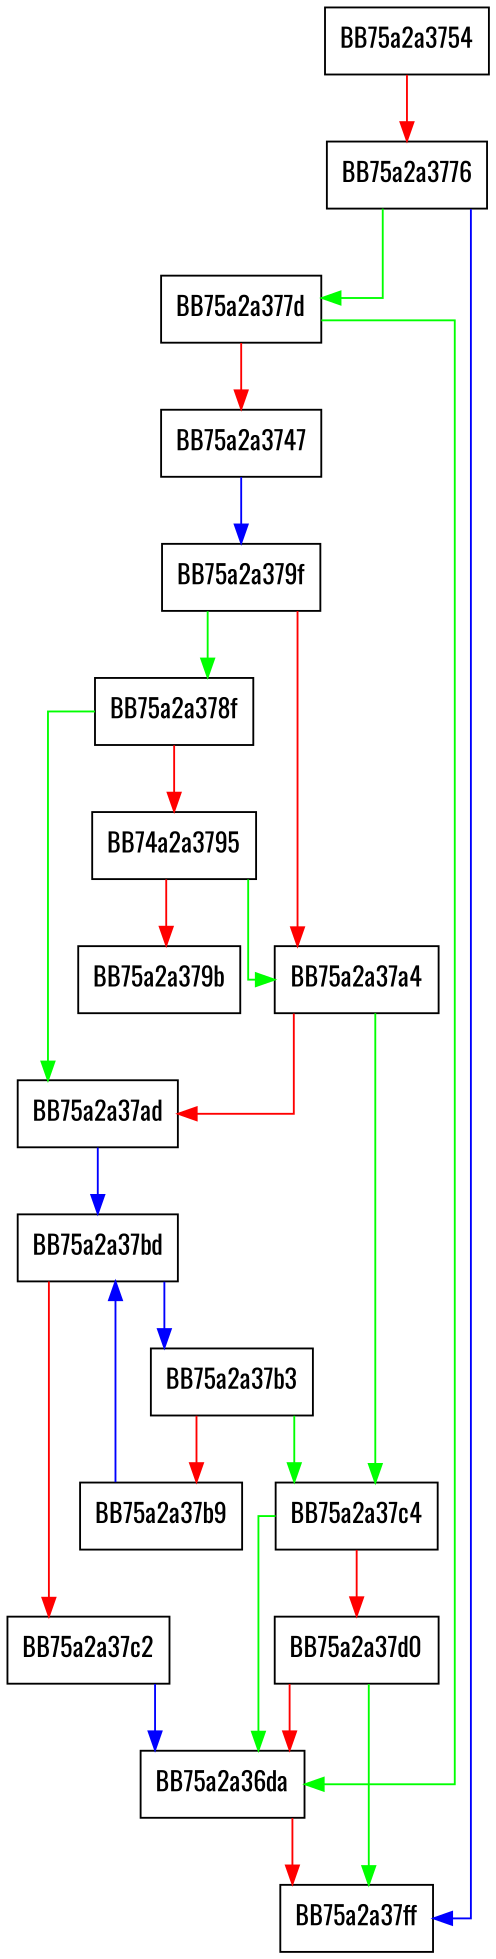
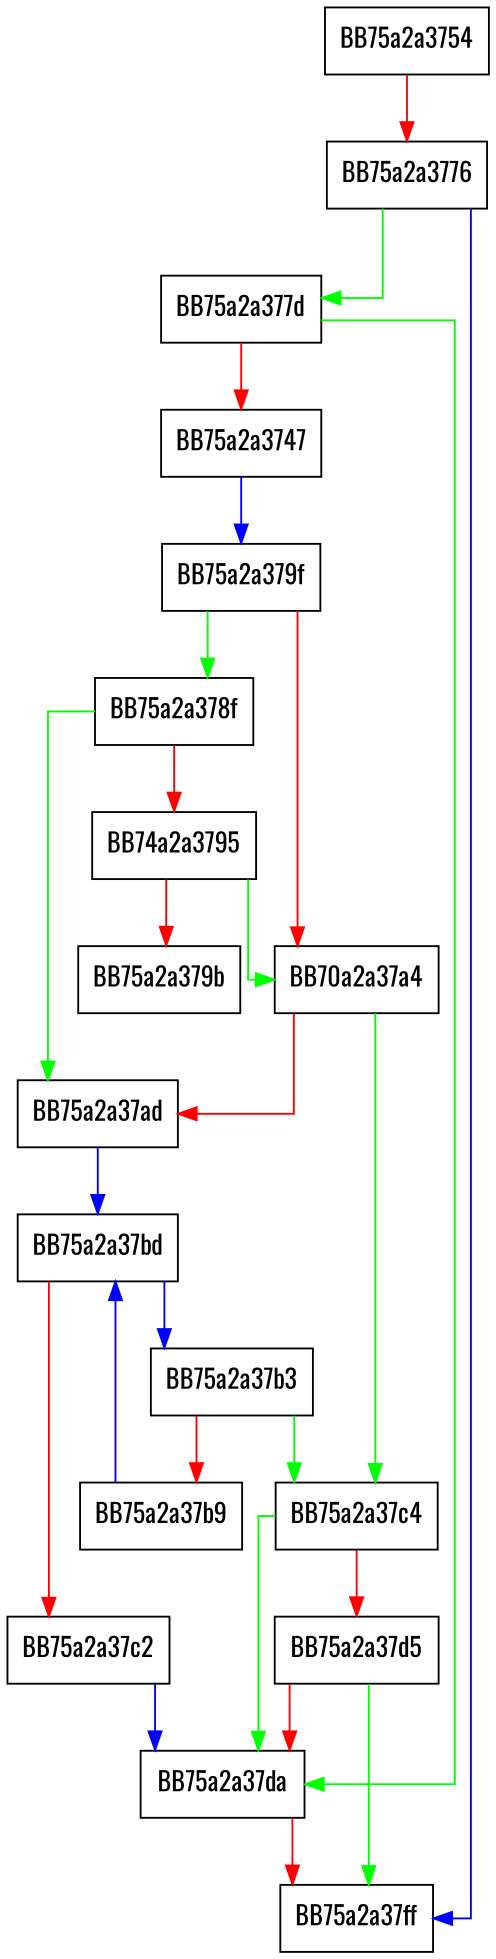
(357, 980) -> (357, 980)
(357, 1650) -> (357, 1650)
(223, 1784) -> (223, 1784)
